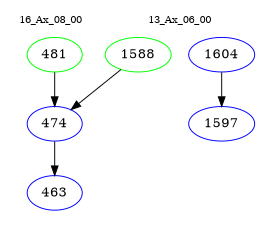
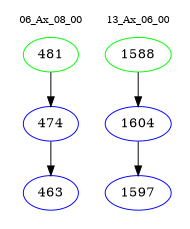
(51, 21) -> (51, 21)
(104, 83) -> (138, 85)
